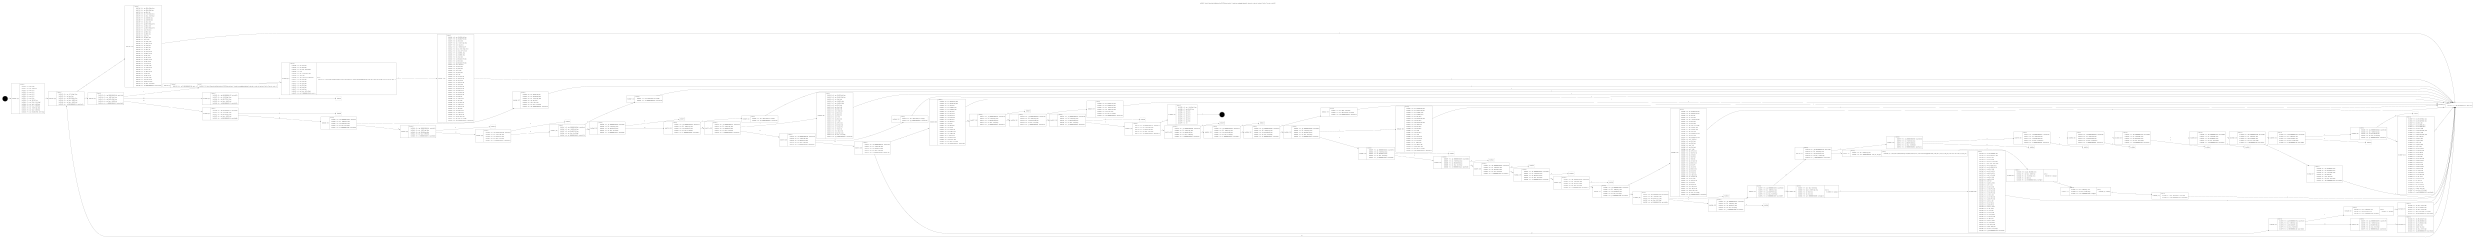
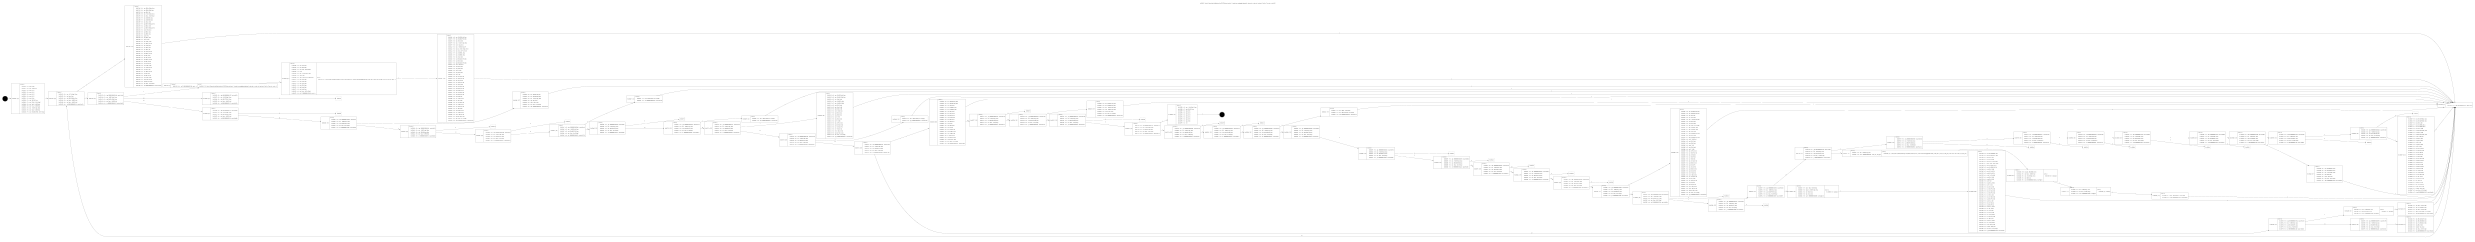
(1414, 129) -> none
